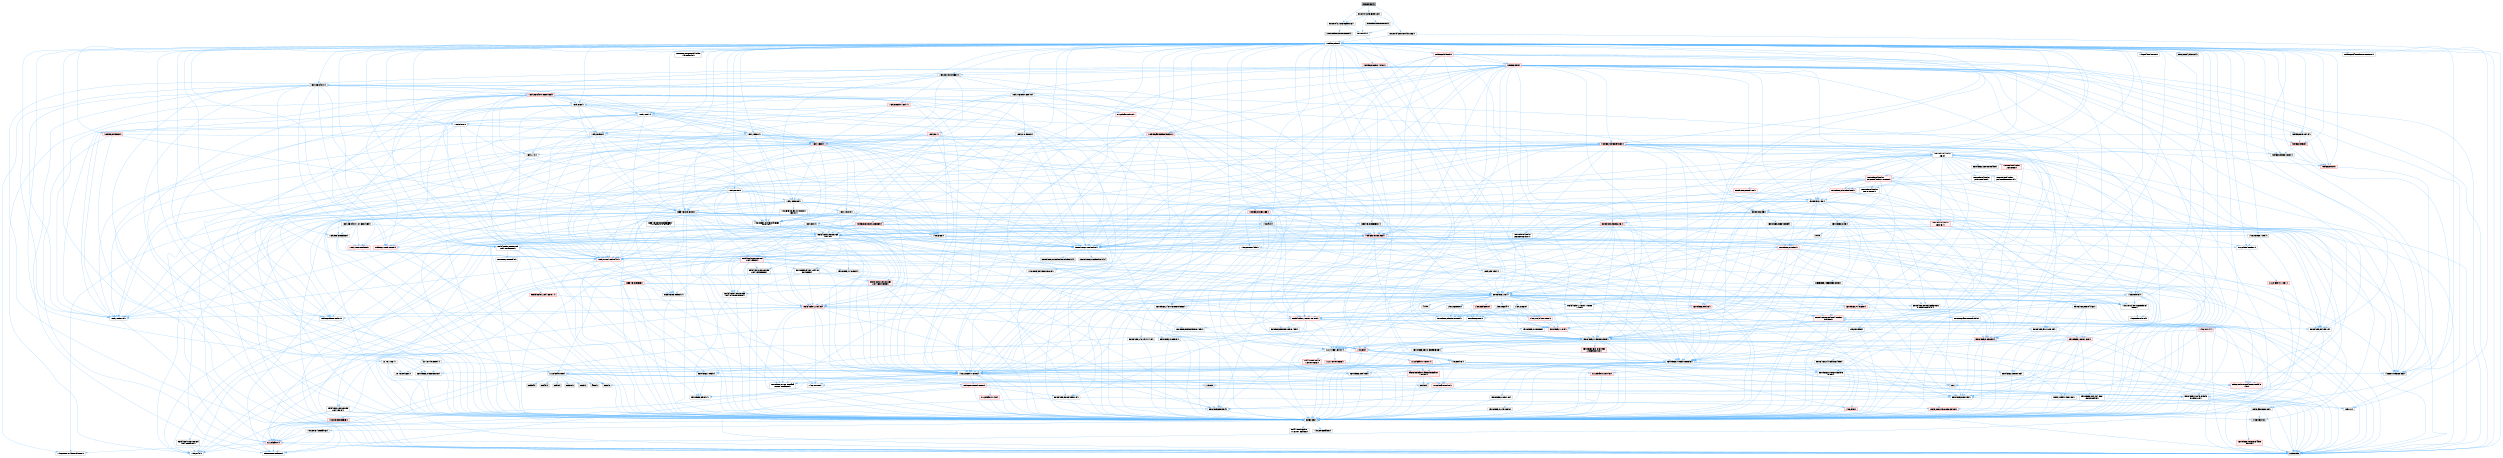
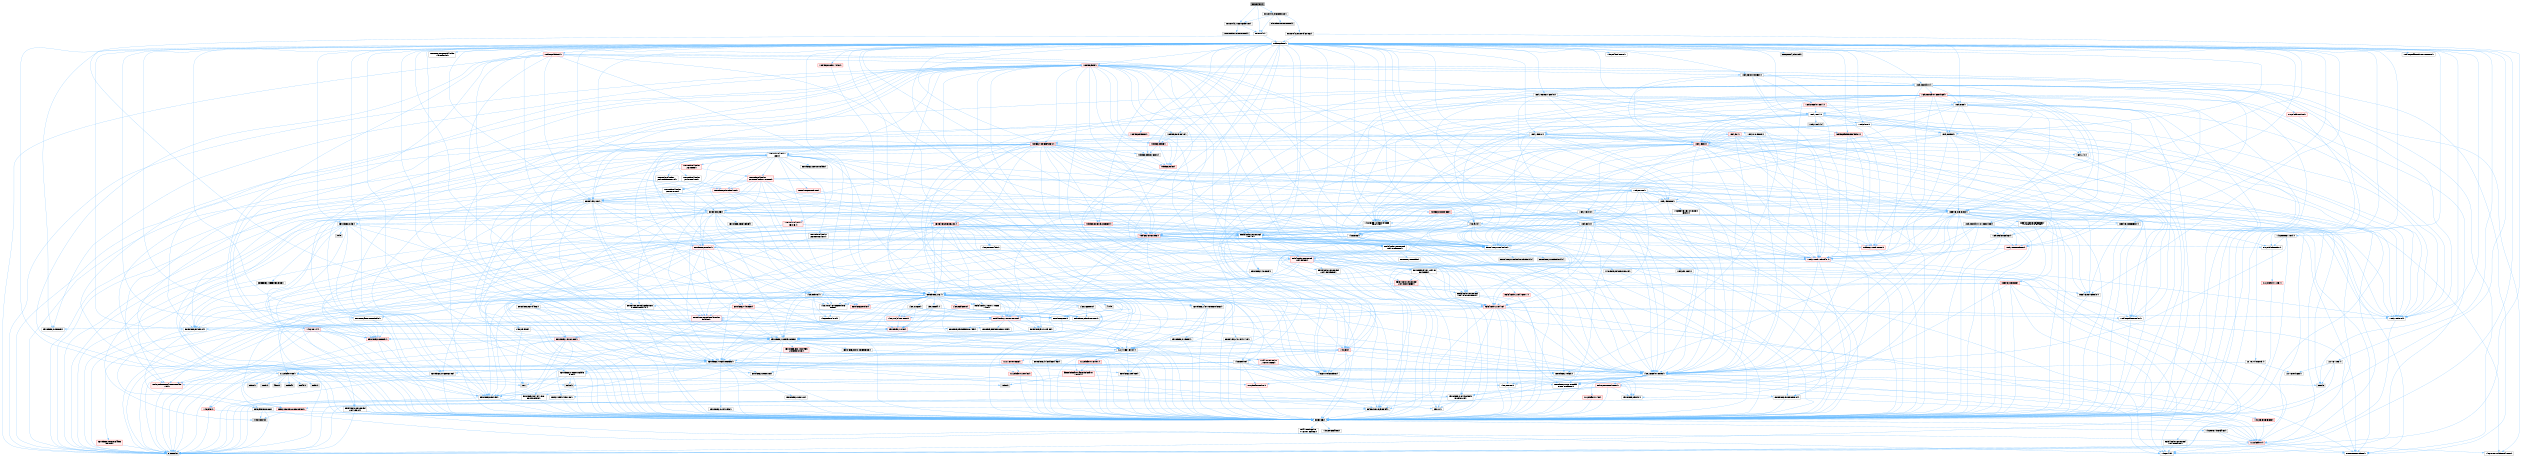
none -> (1816, 124)
none -> (556, 139)
(1218, 409) -> (1378, 409)
